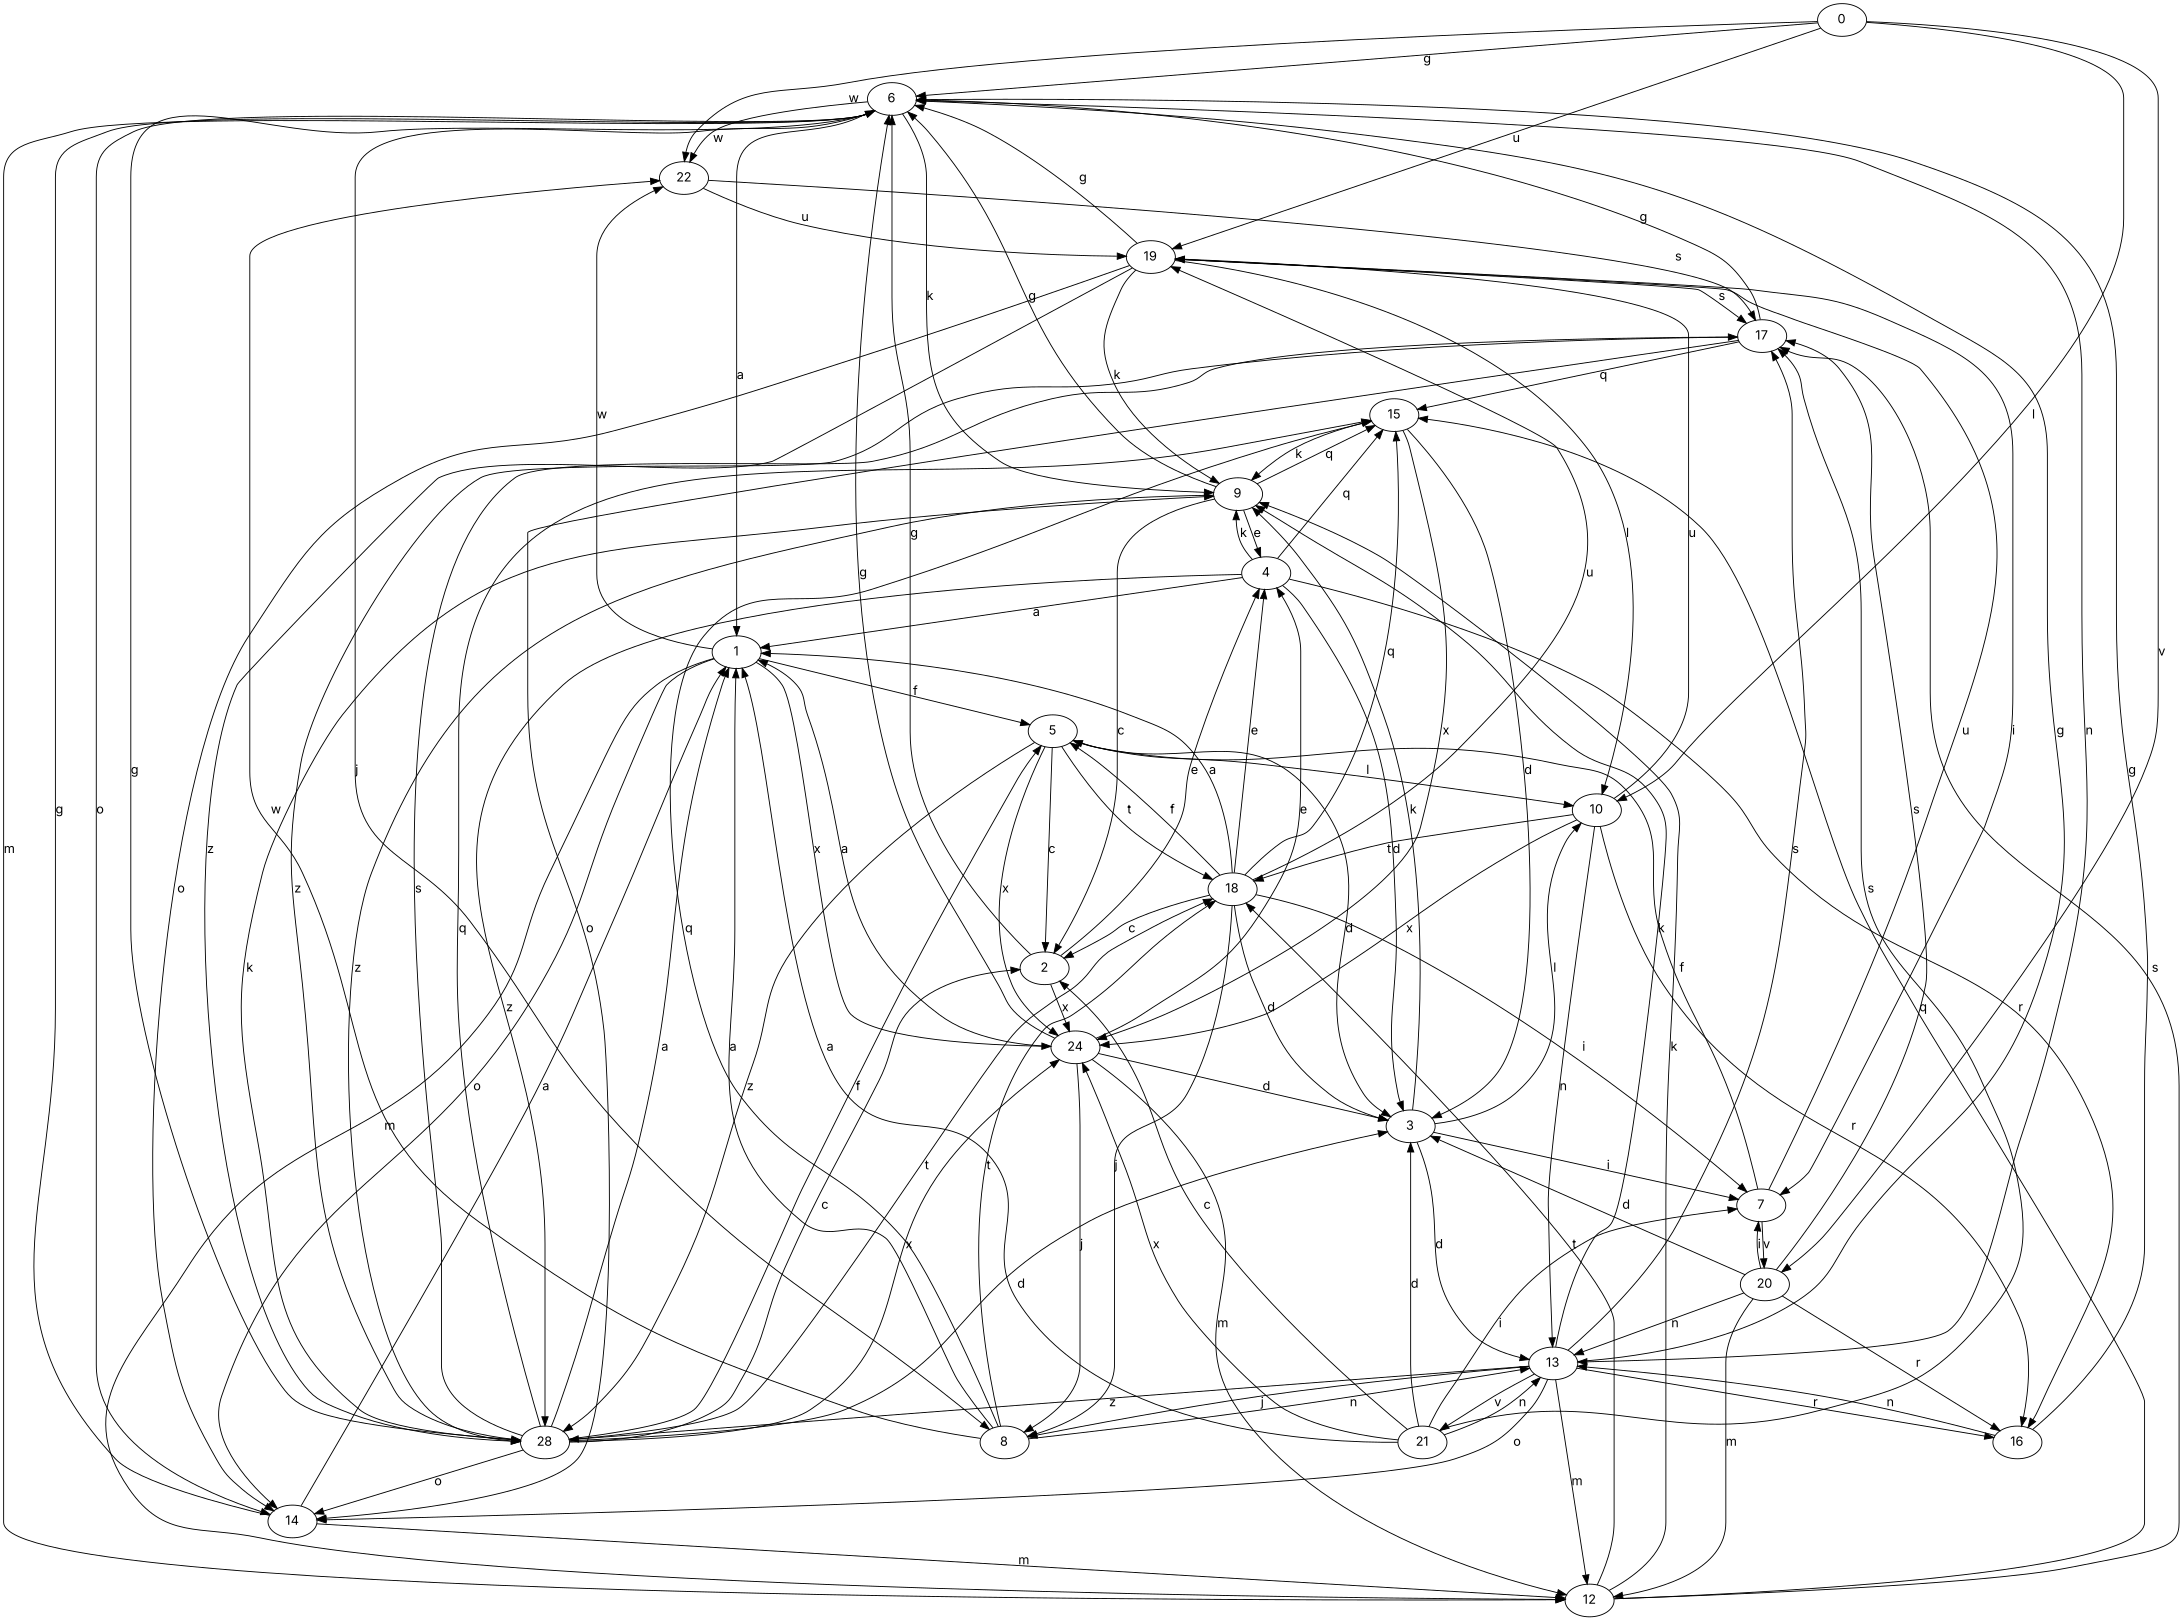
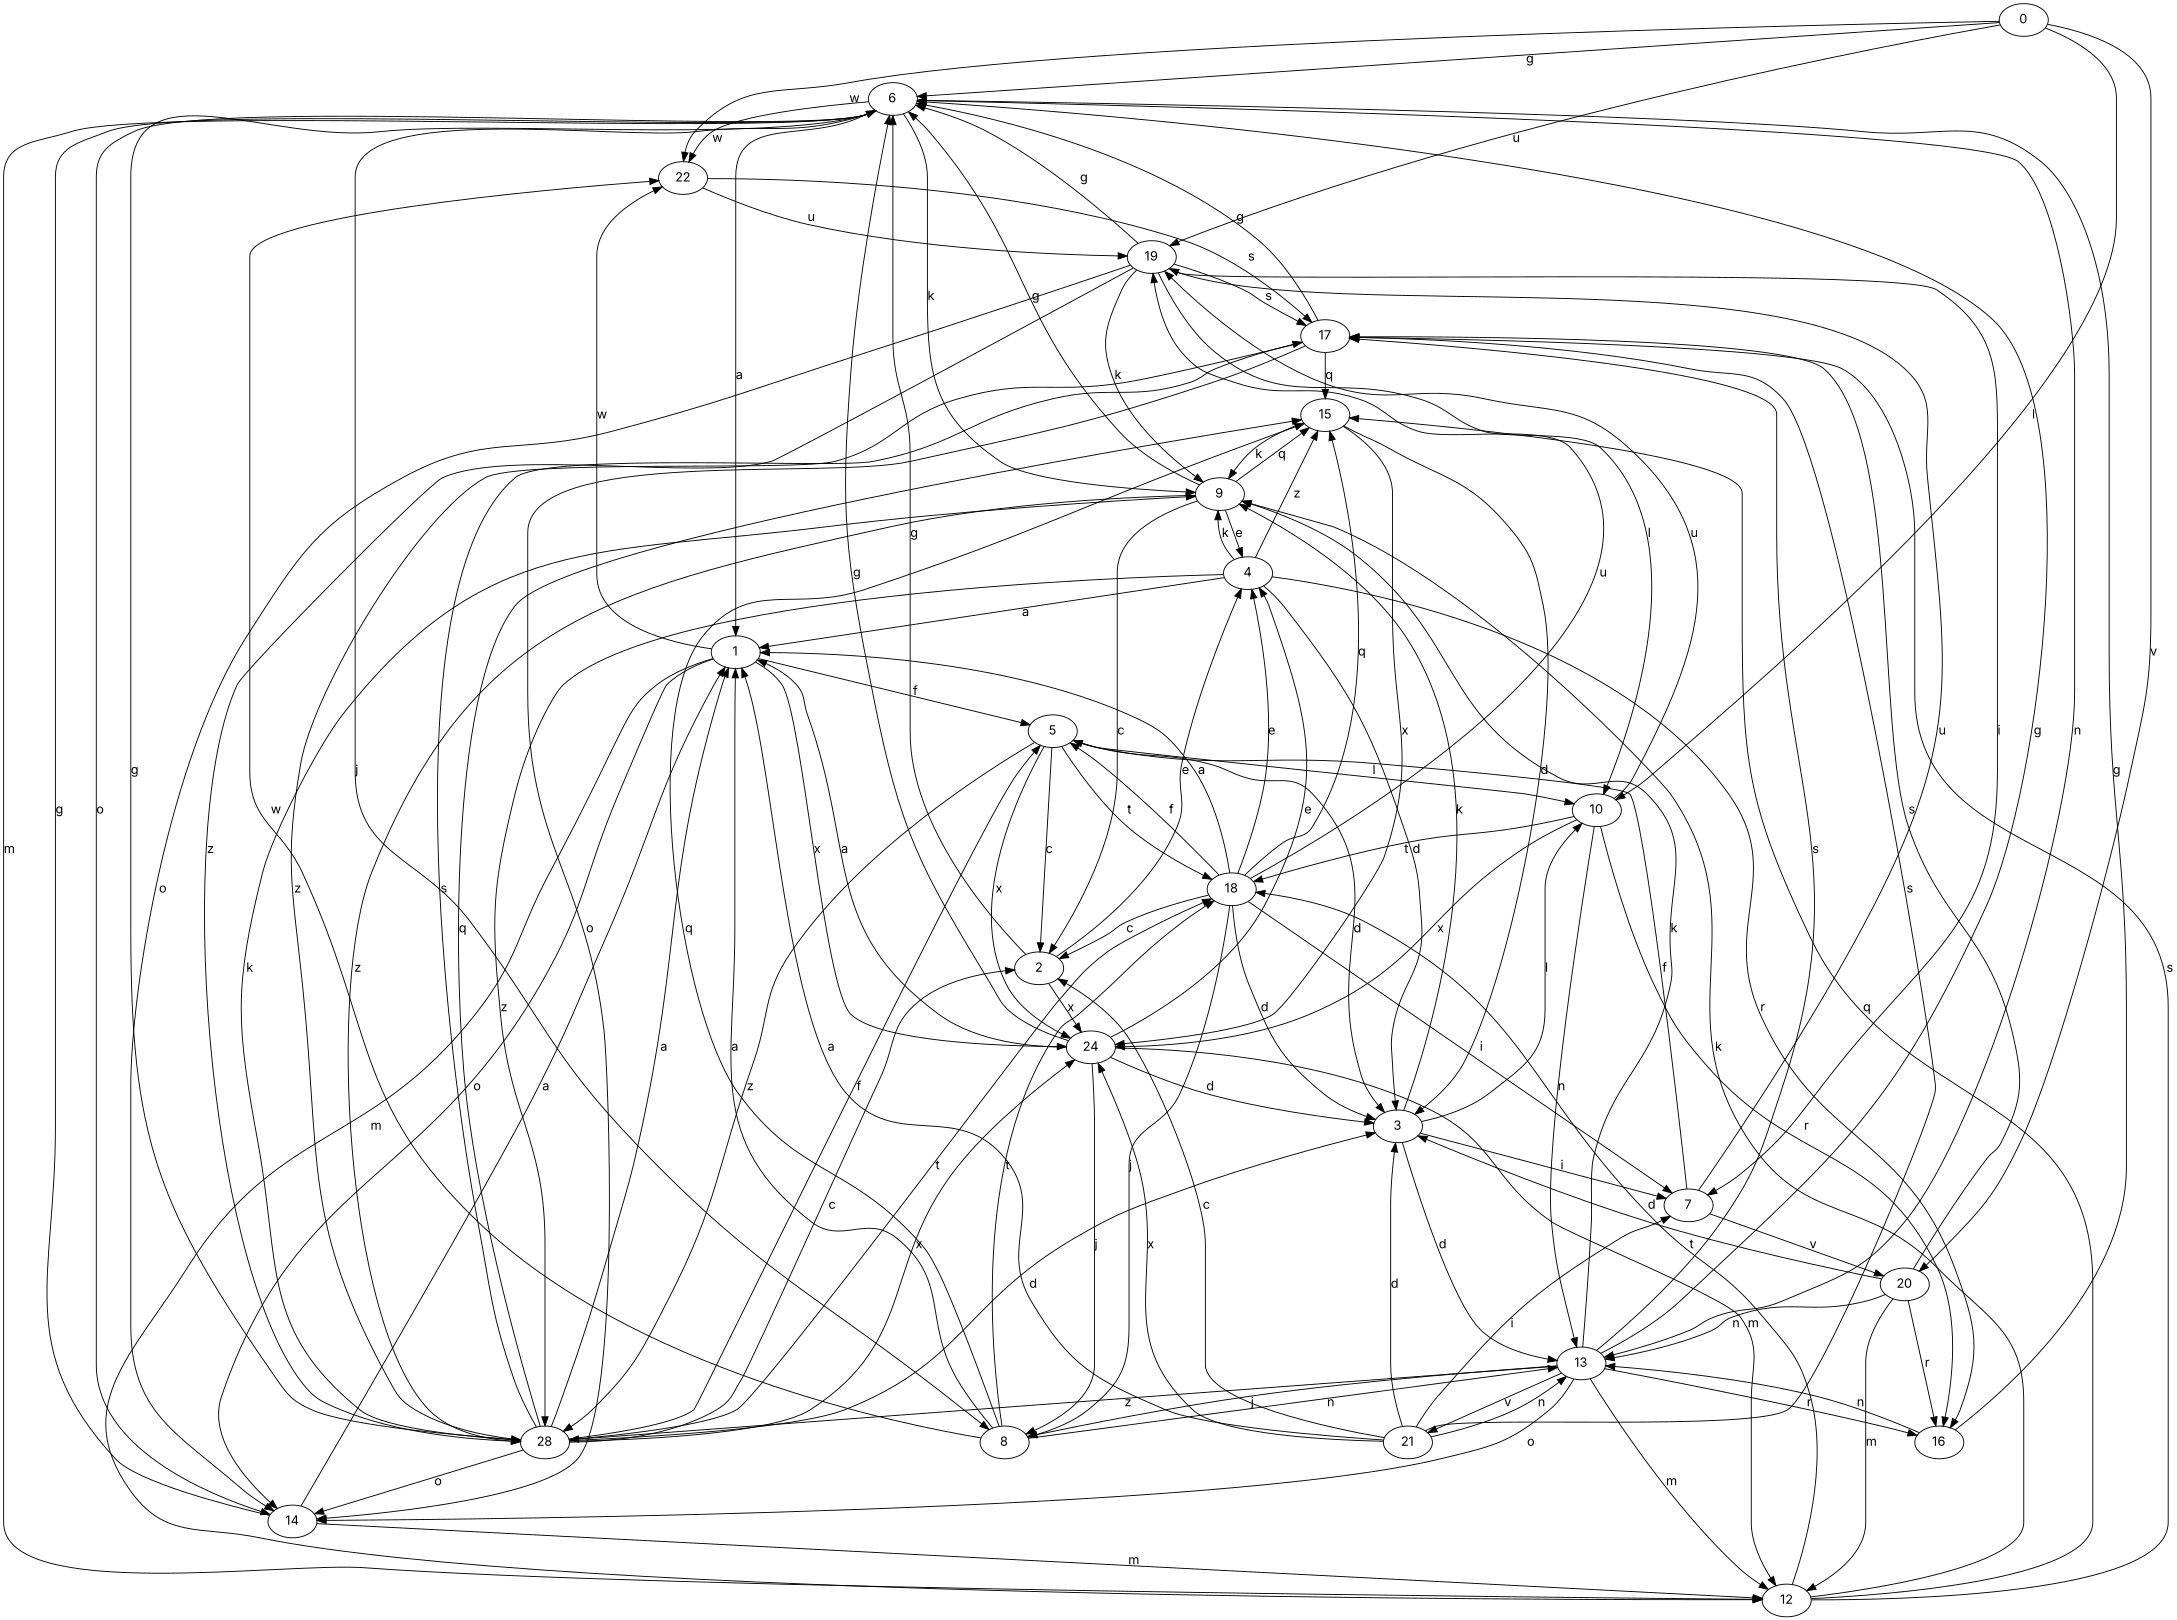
(1347, 494) -> (1297, 494)
(1757, 1250) -> none
